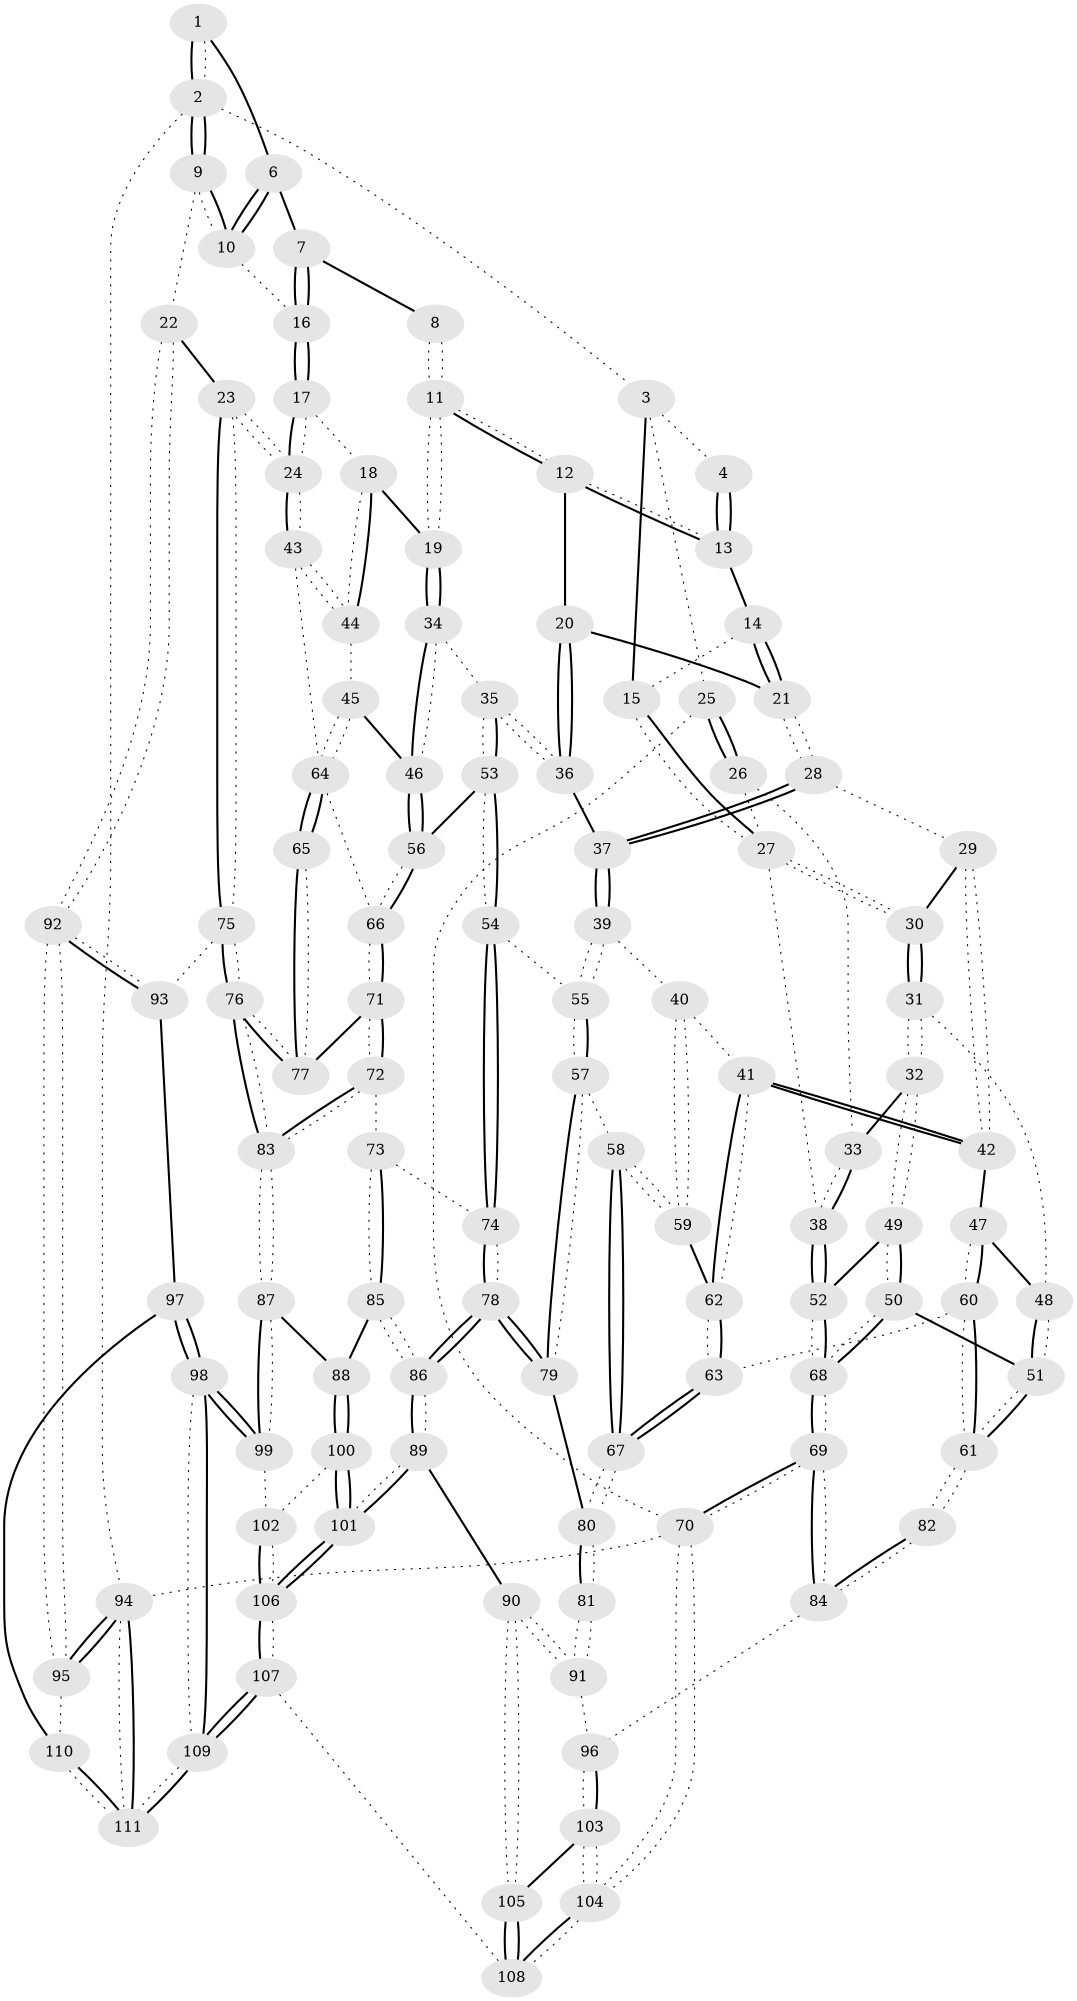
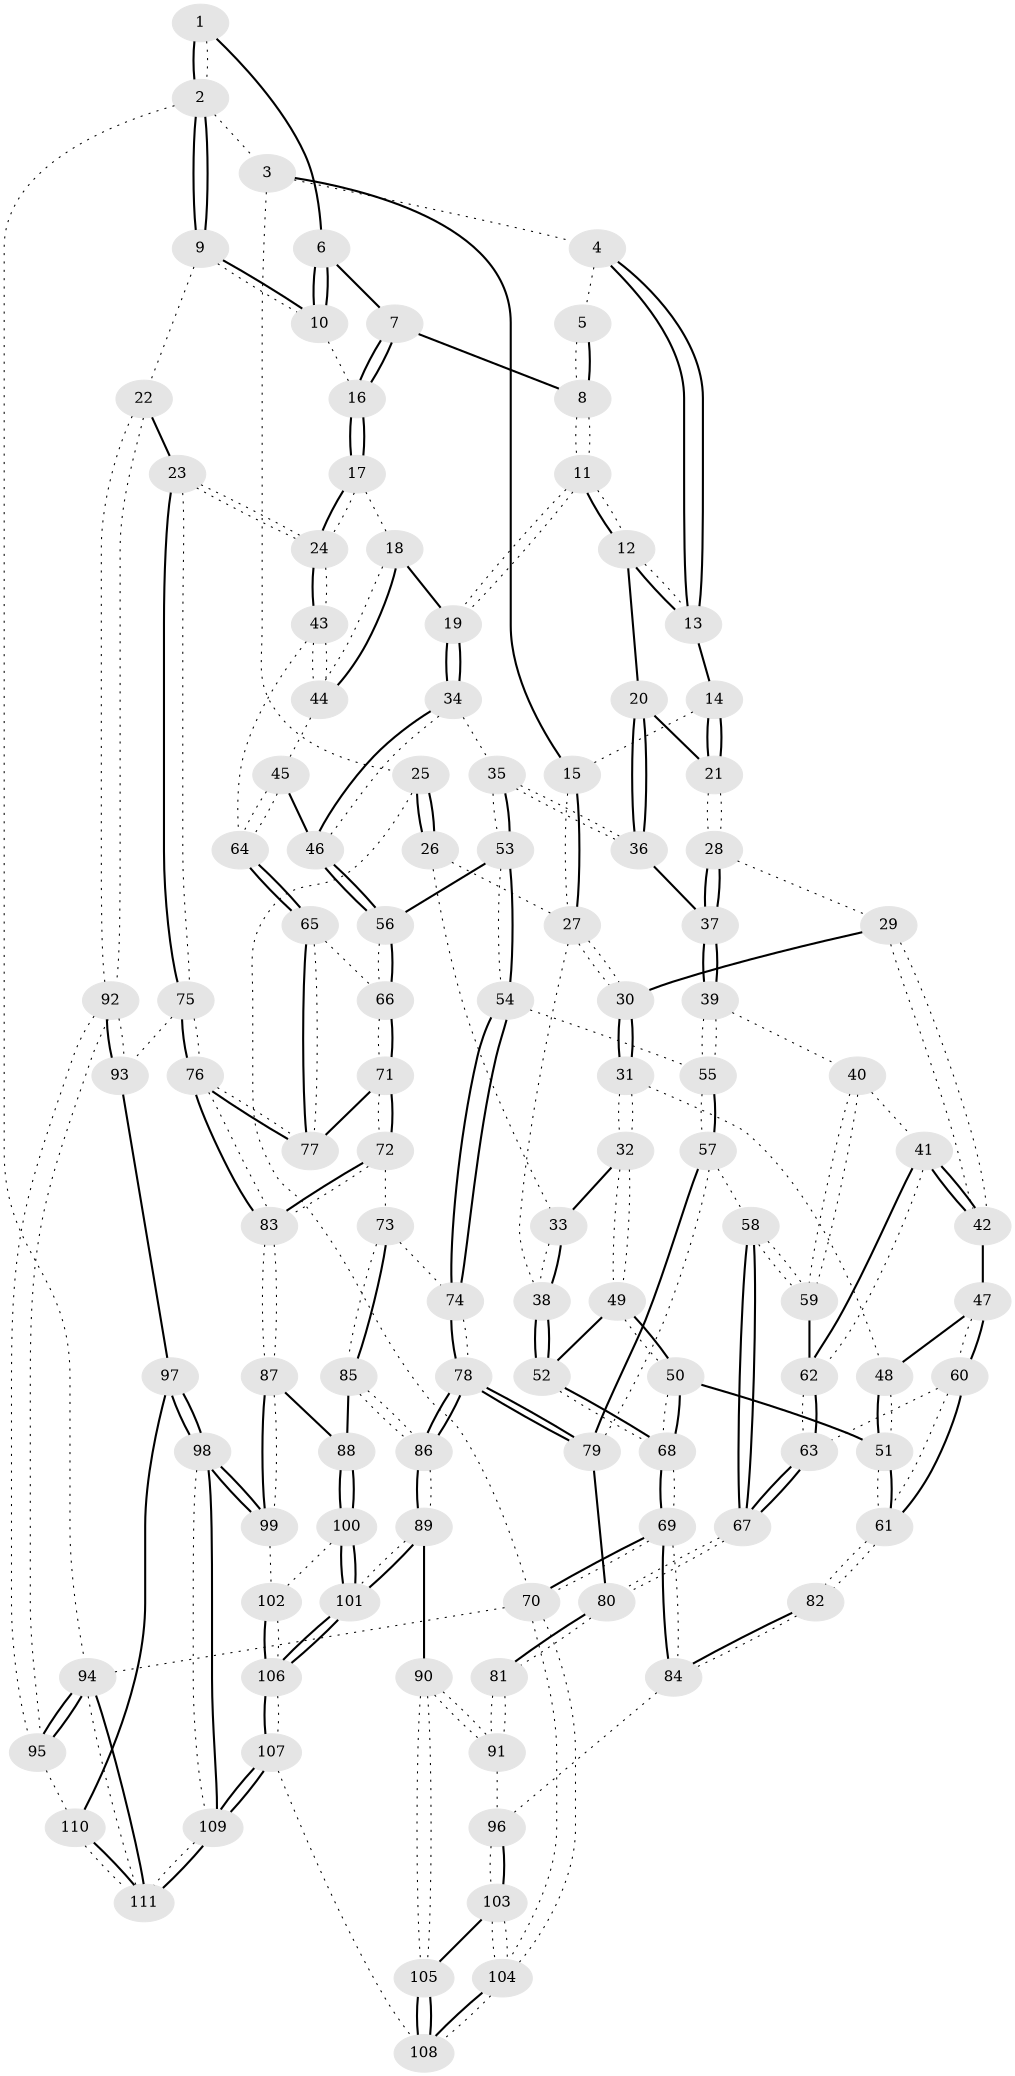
none -> (583, 324)
(348, 850) -> (348, 963)
